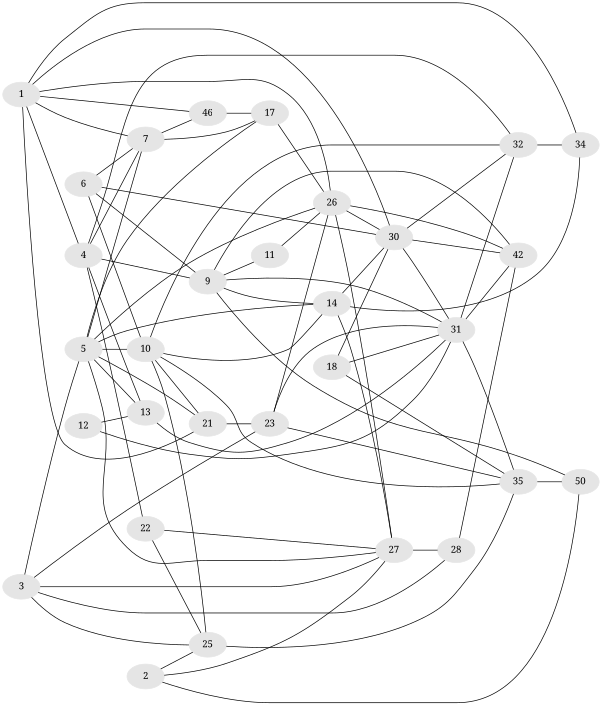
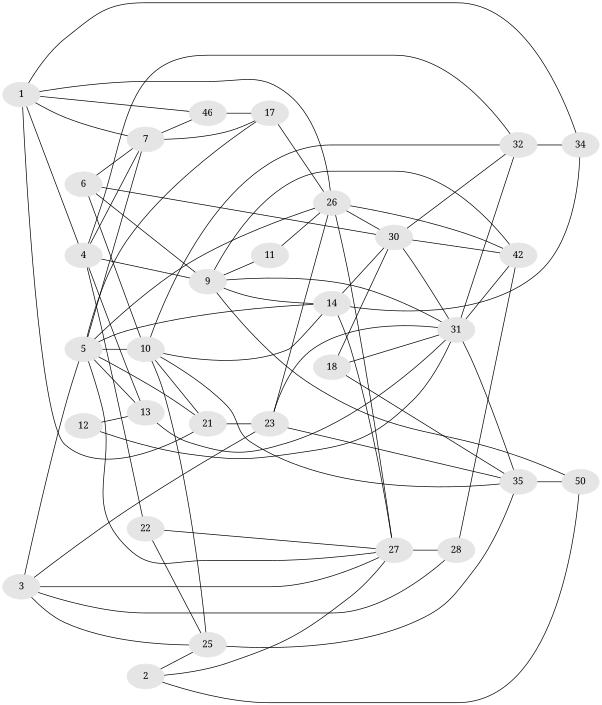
(253, 39) -> none
